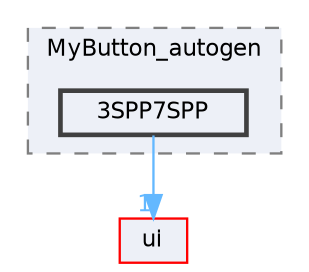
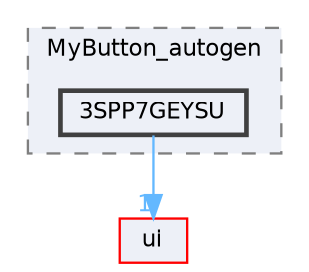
(153, 113) -> (153, 113)
